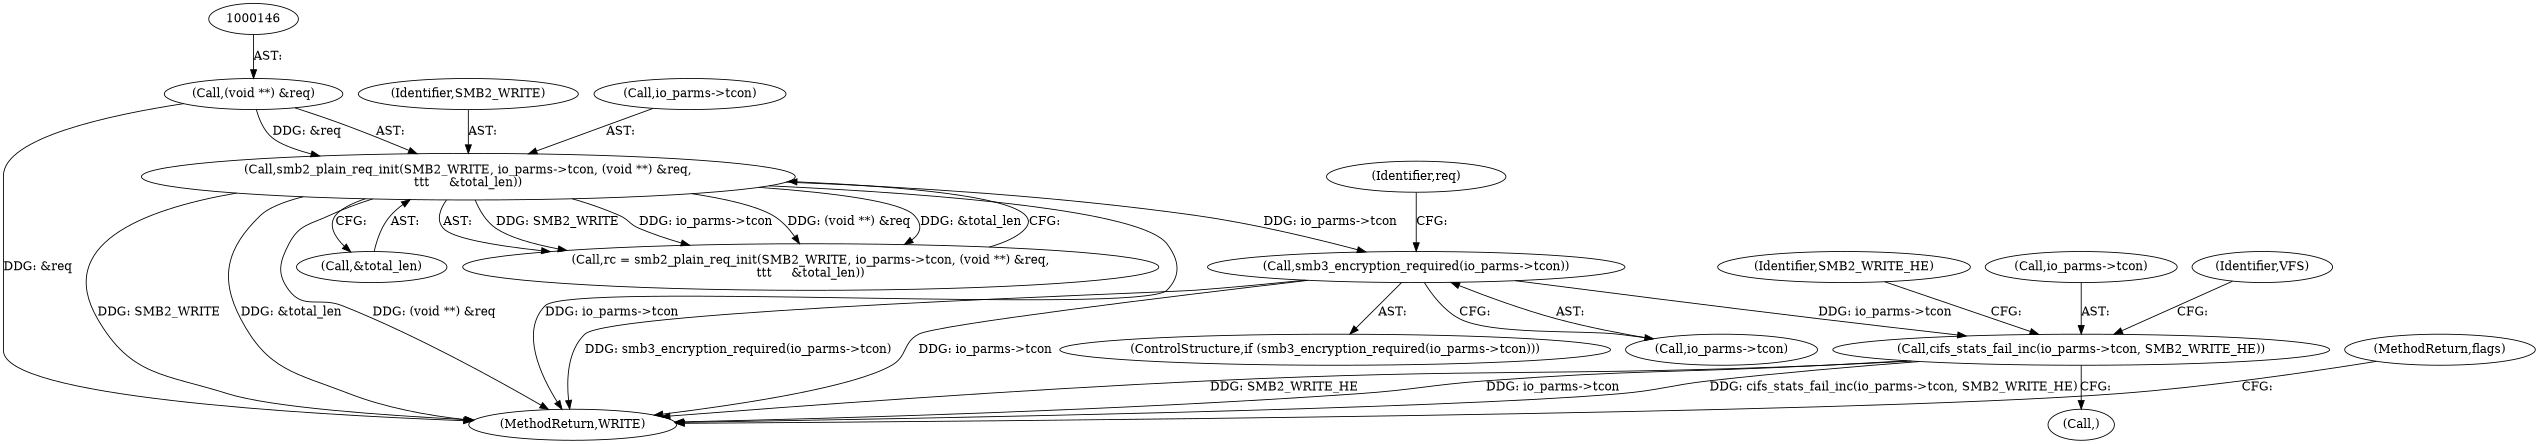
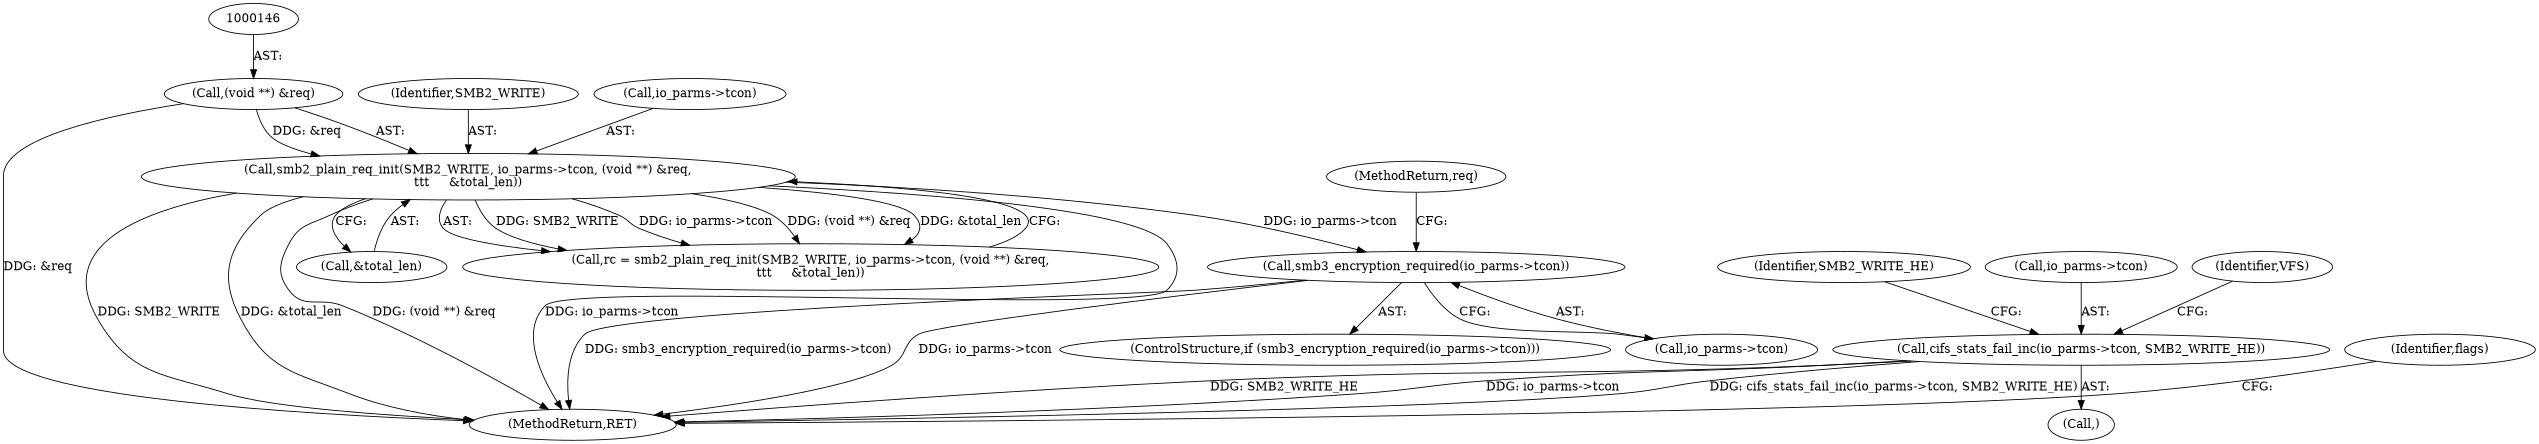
(1416, 177) -> (1416, 177)
(1736, 309) -> none
(2440, 350) -> (2440, 350)
(2098, 387) -> (2098, 387)
(573, 425) -> (573, 425)
